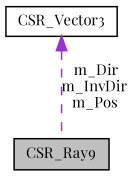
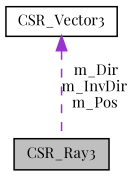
(62, 154) -> (62, 154)
